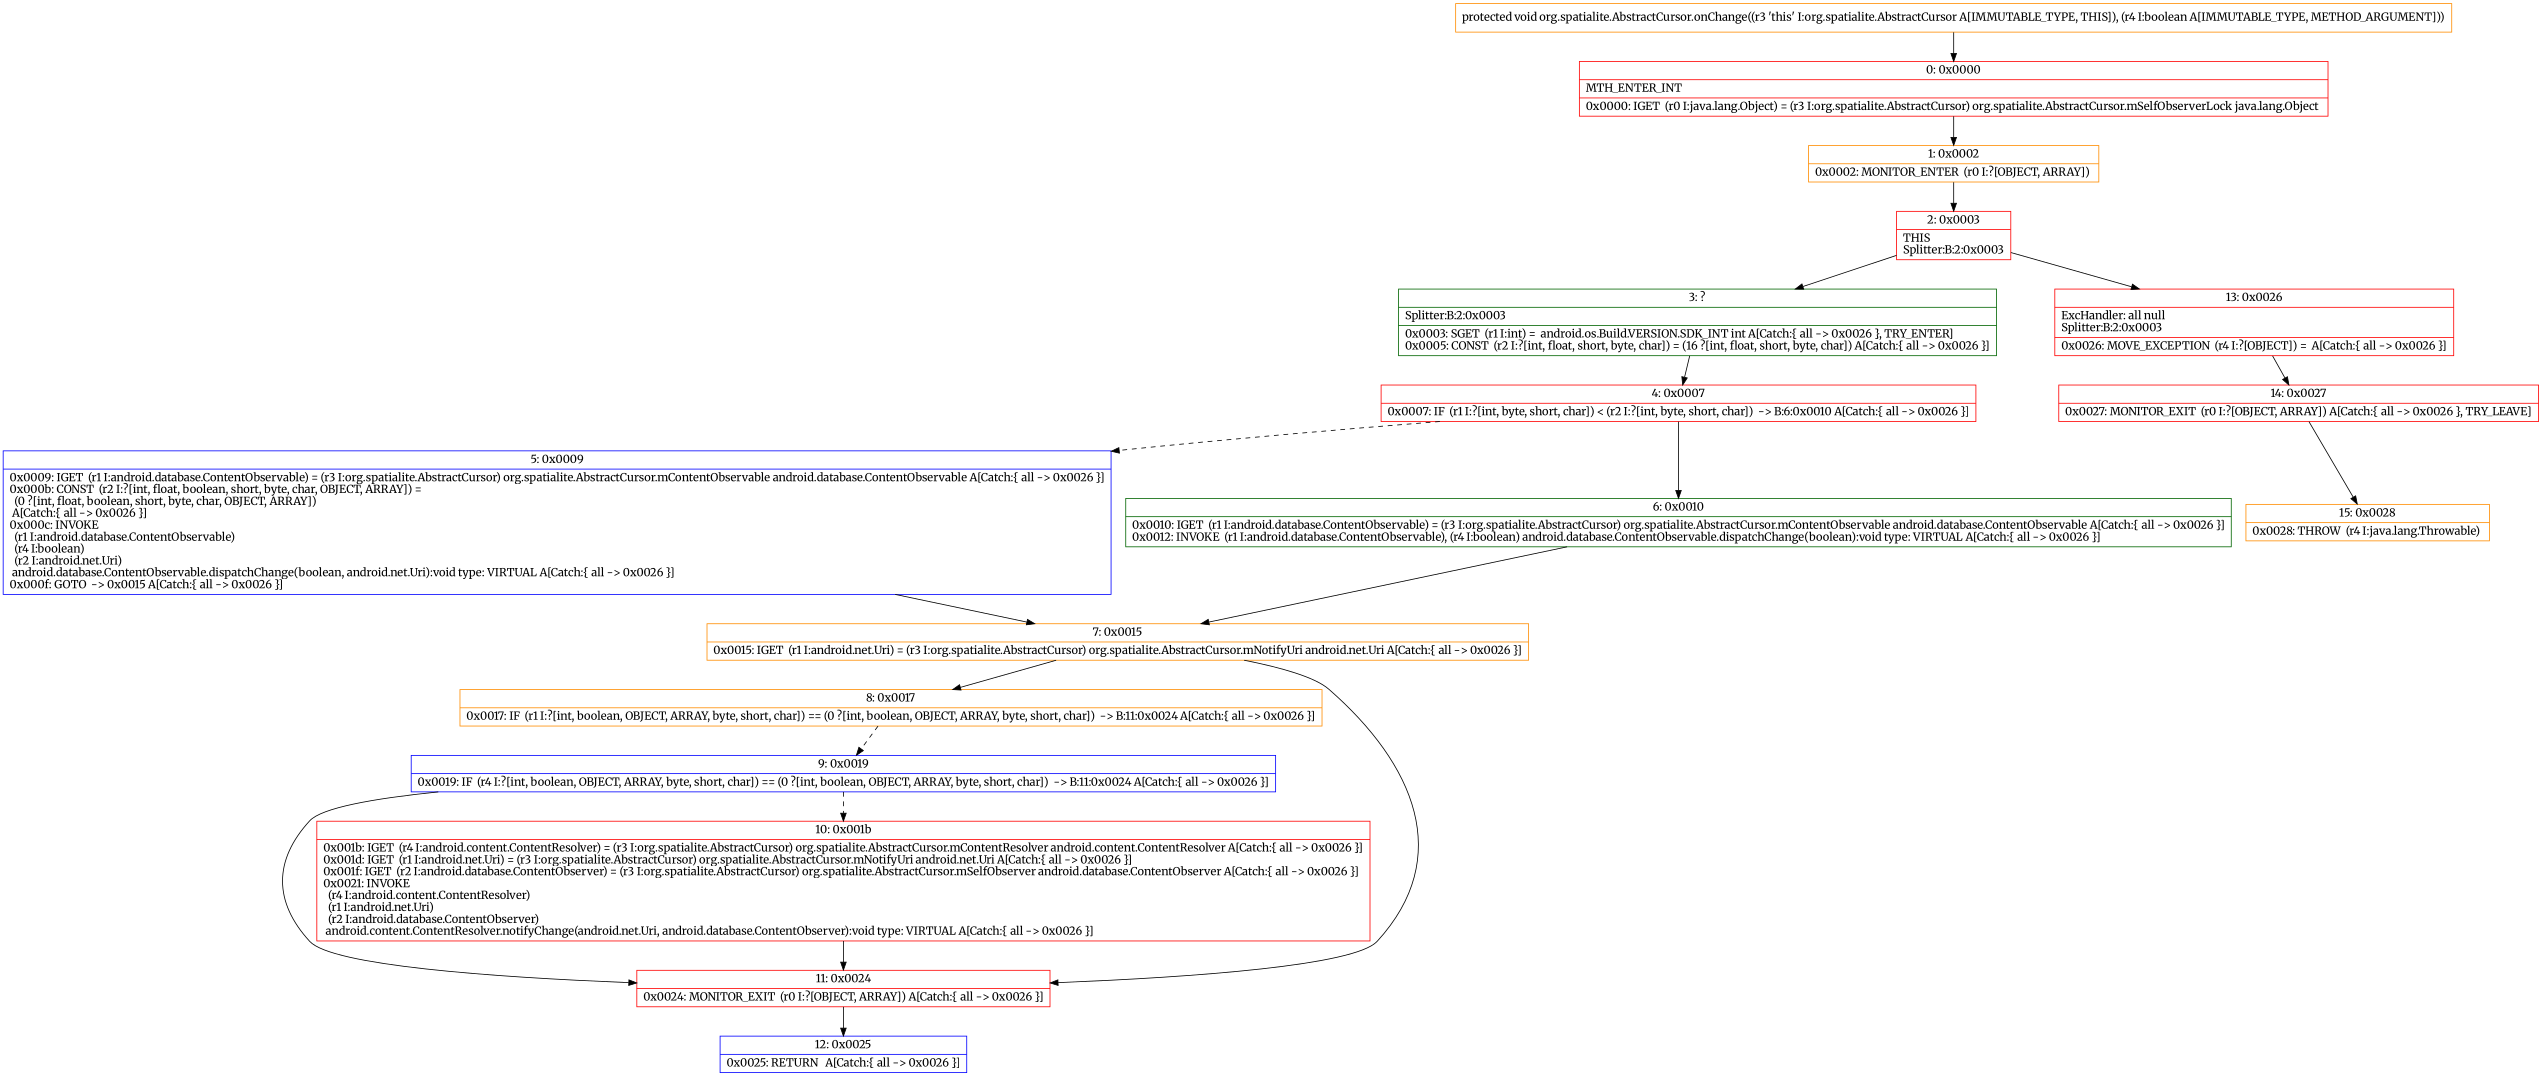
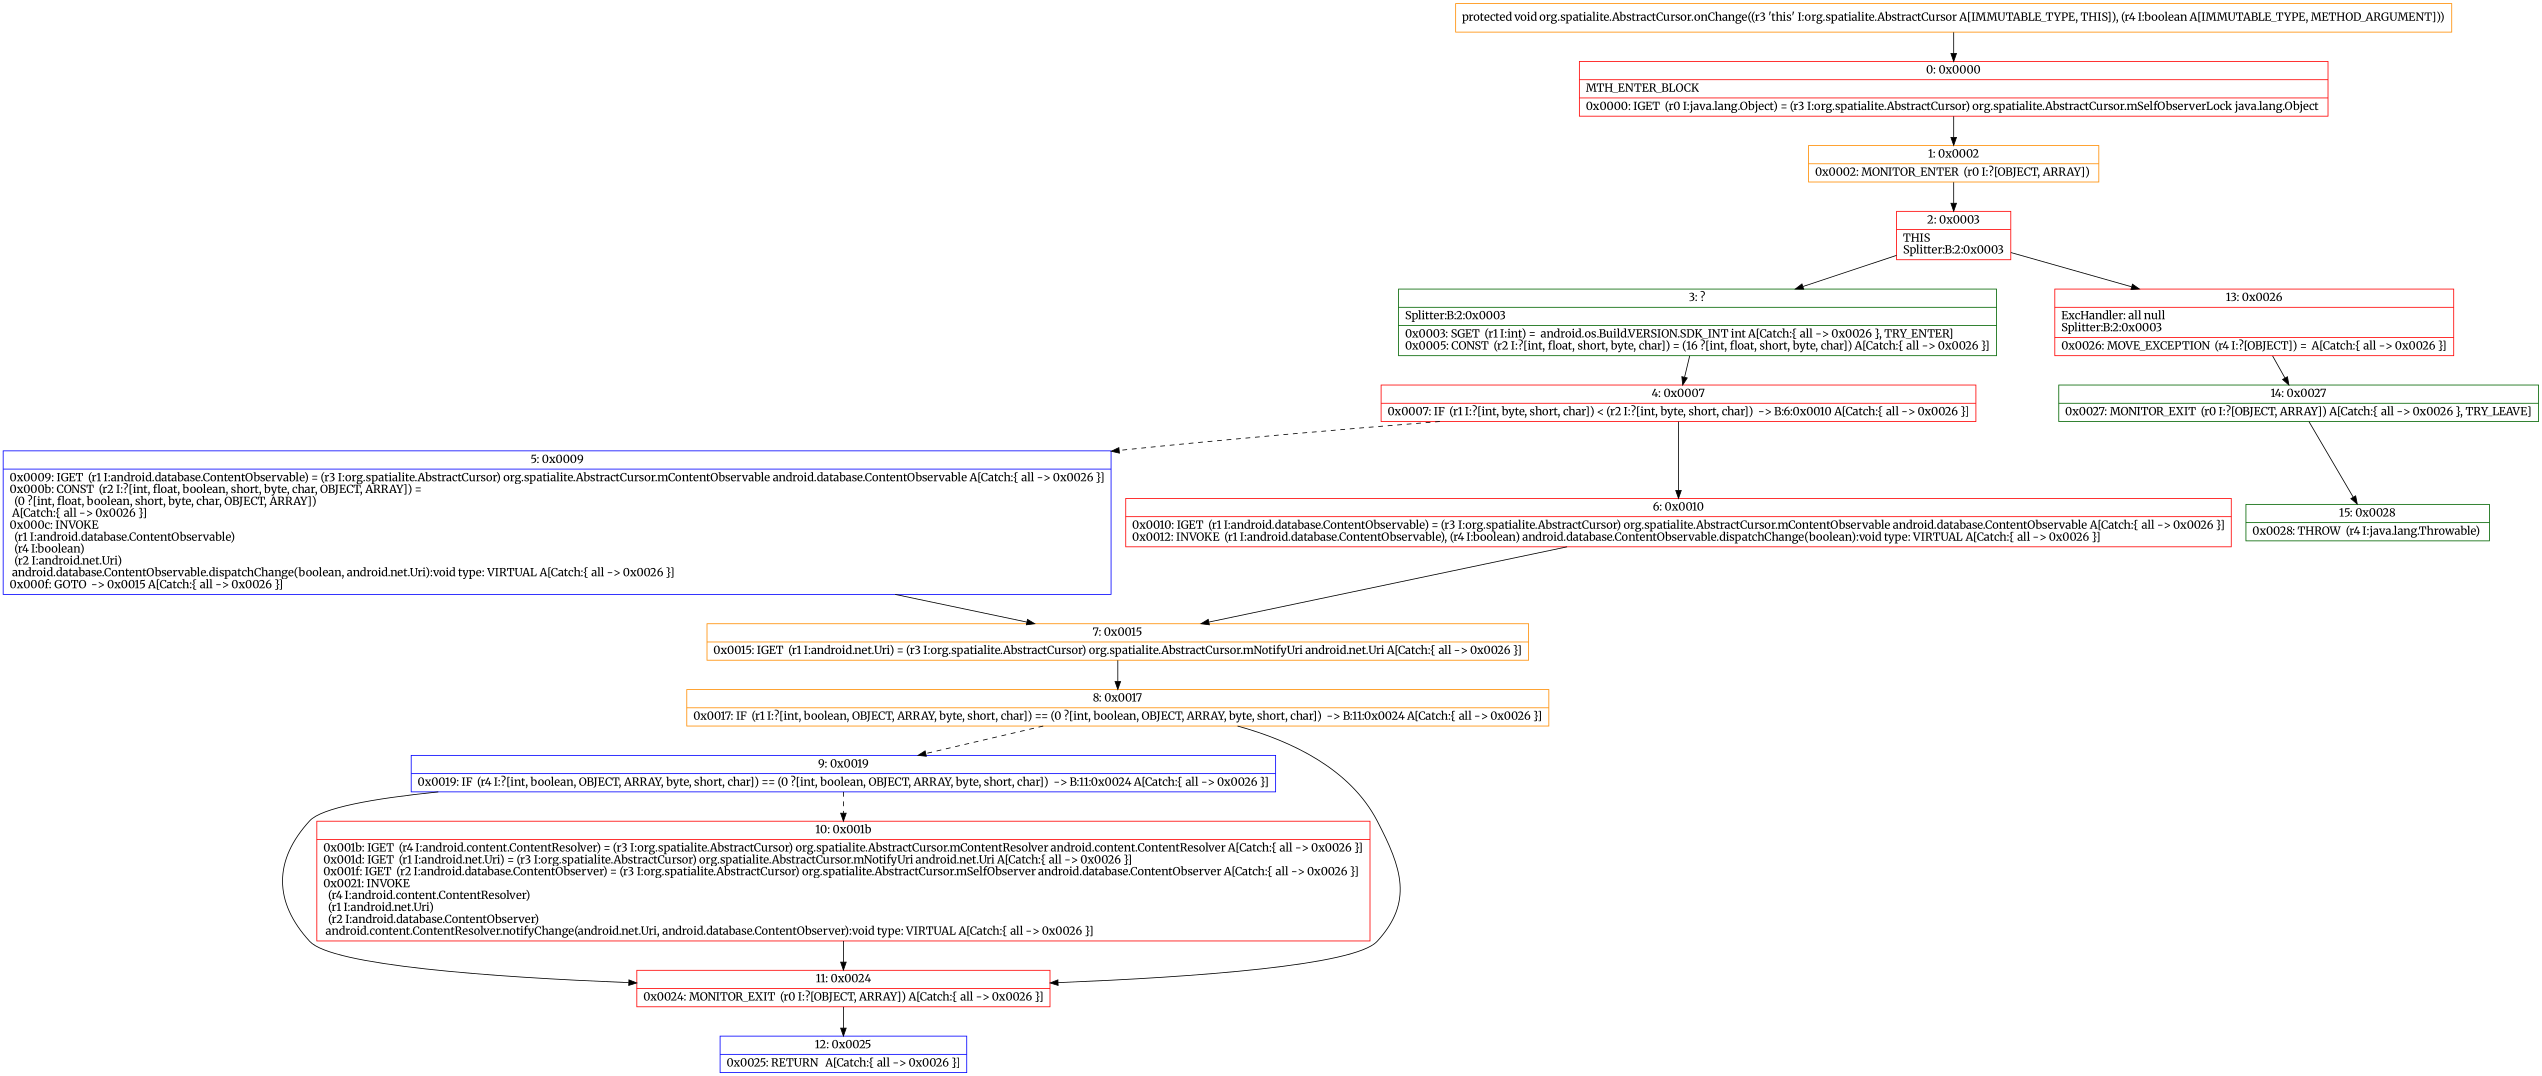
(1634, 88) -> (1642, 88)
(2299, 403) -> (2299, 403)
(1679, 523) -> (1679, 523)
(2368, 523) -> (2368, 523)
(1394, 918) -> (1369, 946)
